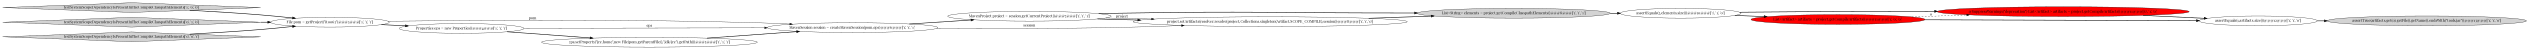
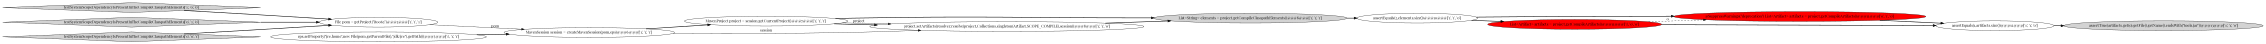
(462, 28) -> none
